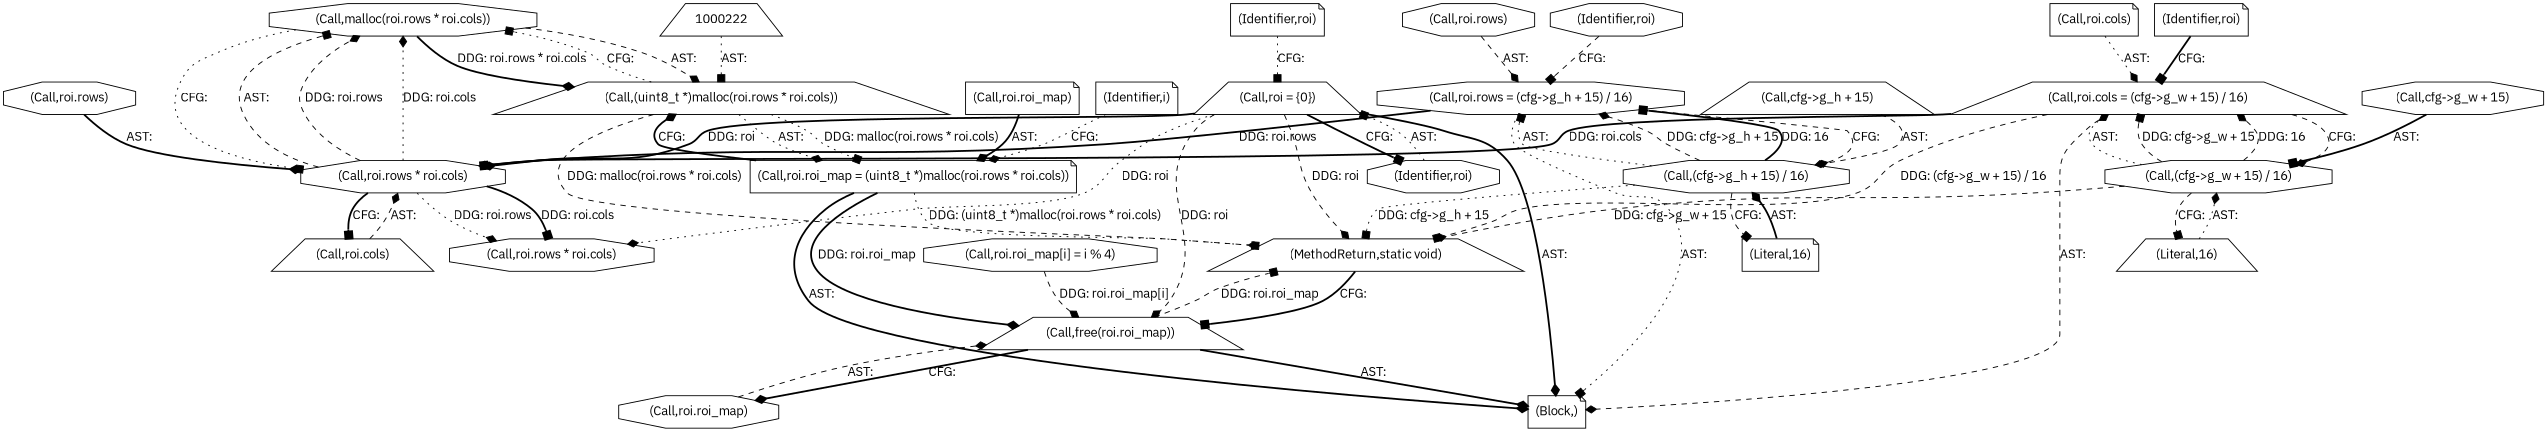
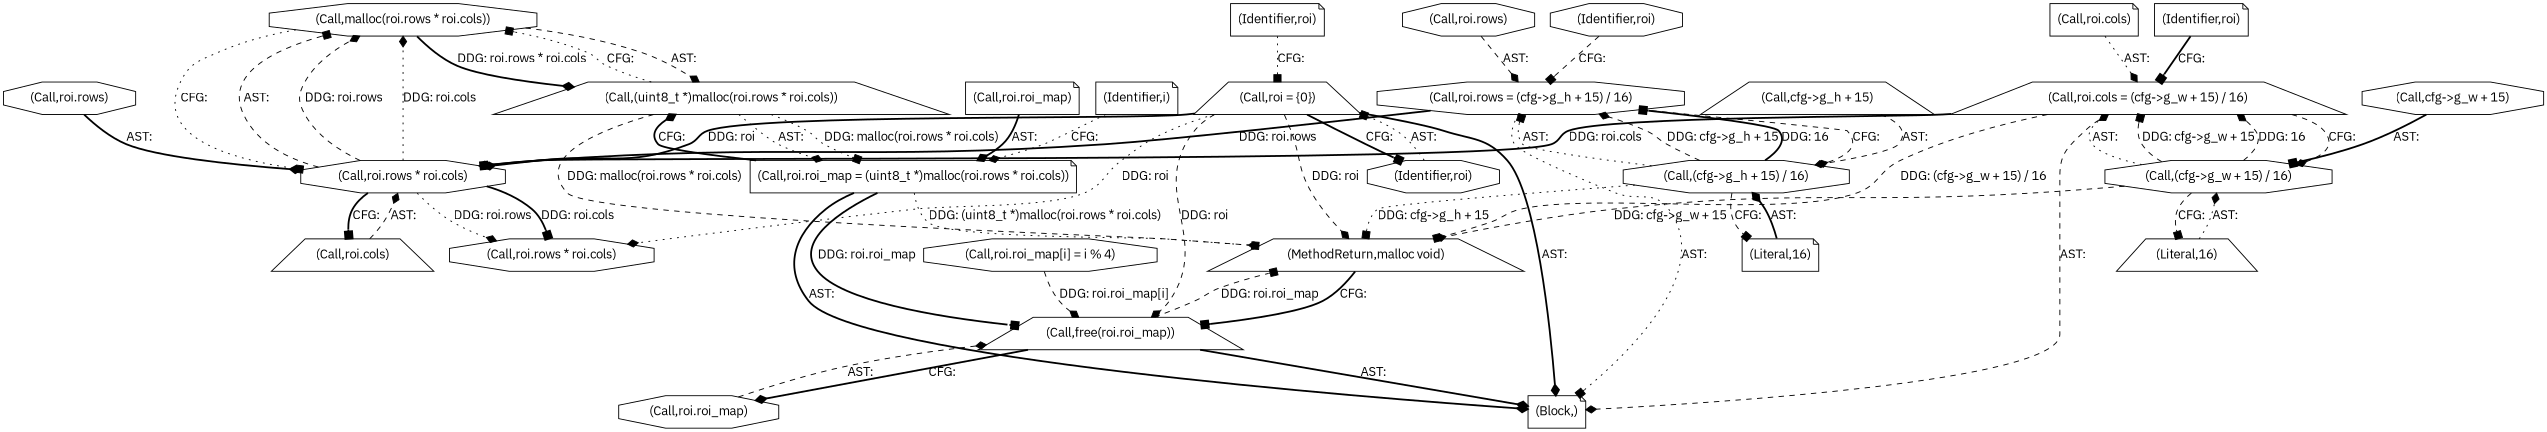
(721, 20) -> none
(1366, 255) -> (1366, 255)
(855, 294) -> (855, 294)
